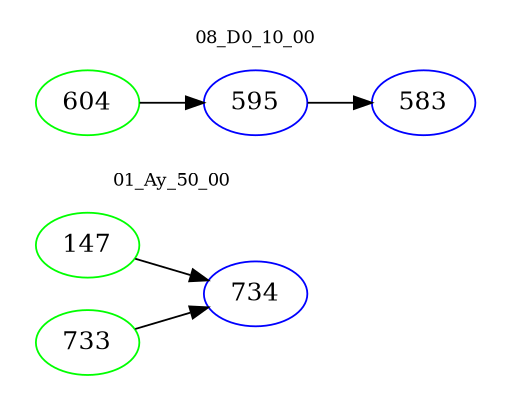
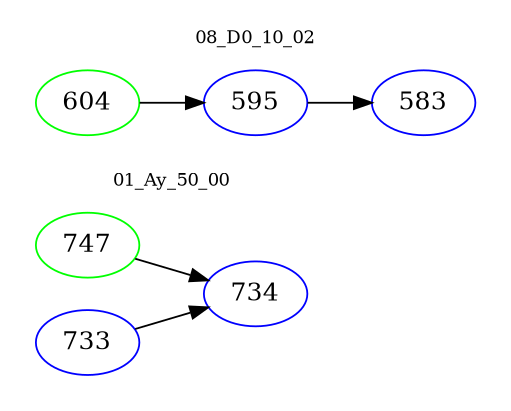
(256, 39) -> (256, 39)
(88, 245) -> (88, 245)
(88, 343) -> (88, 343)
